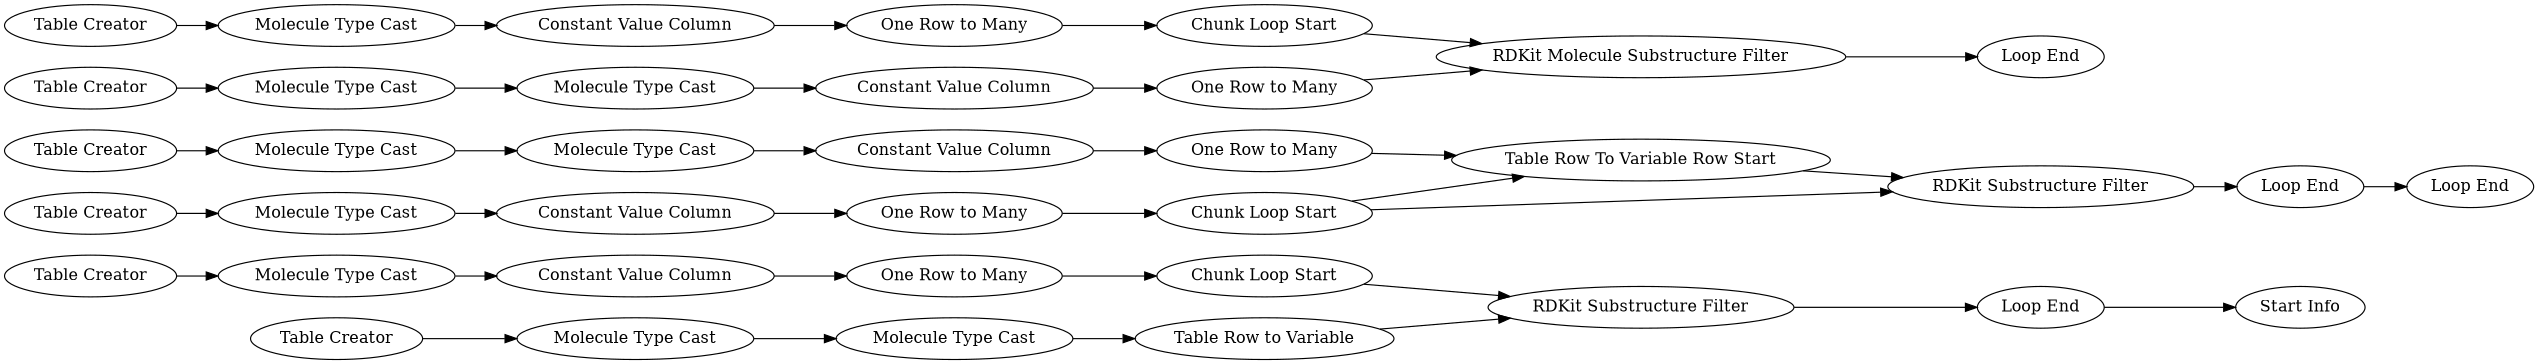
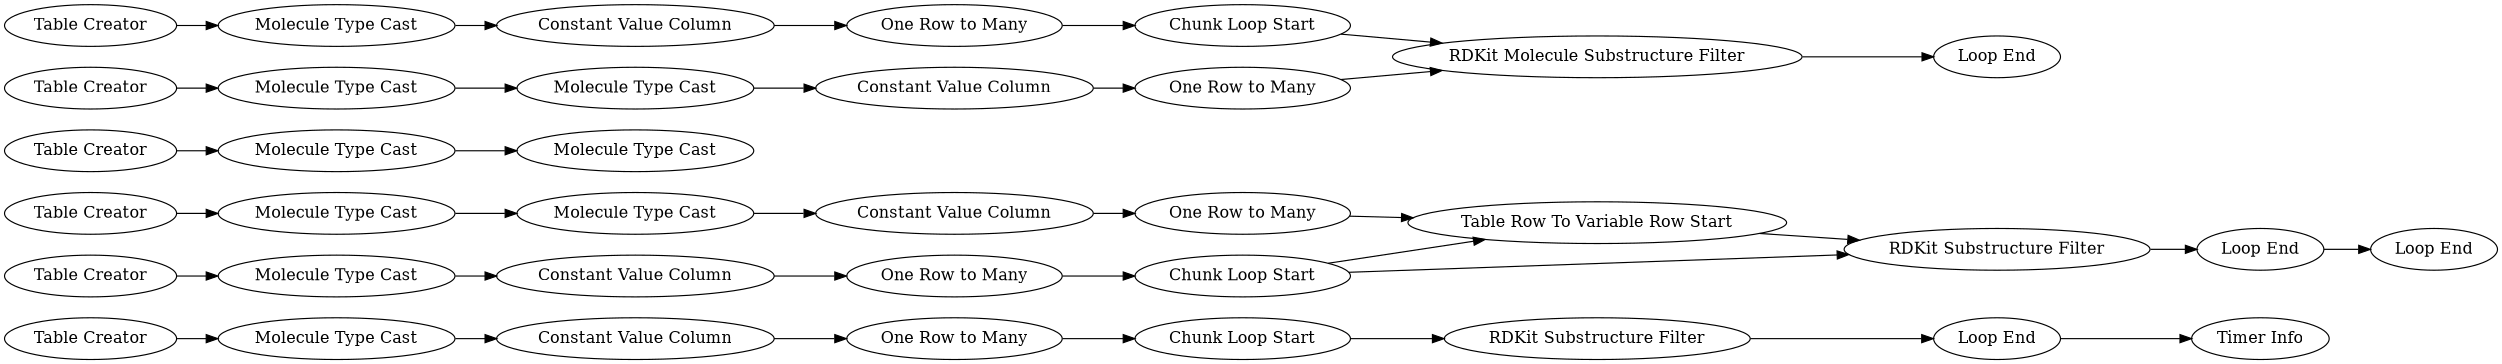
(2300, 307) -> (2260, 339)
(1265, 339) -> none
